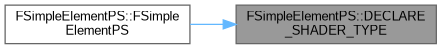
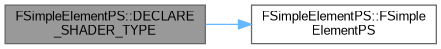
(207, 24) -> (222, 24)
